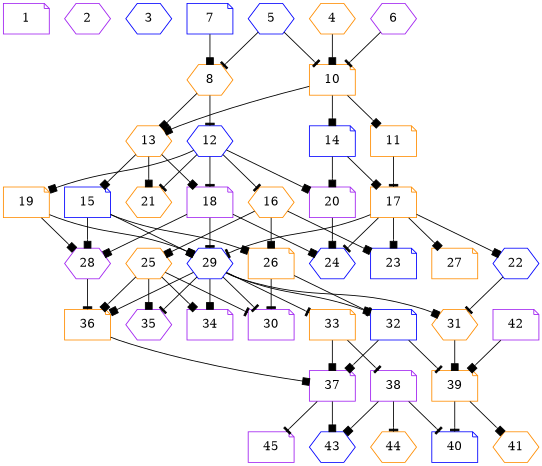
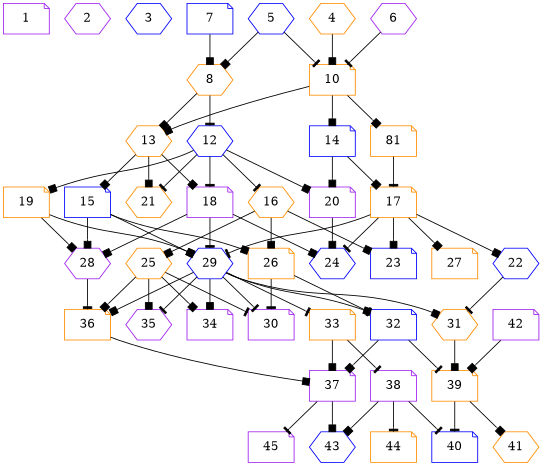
(242, 48) -> (244, 46)
(394, 141) -> (394, 141)
(394, 447) -> (394, 447)
